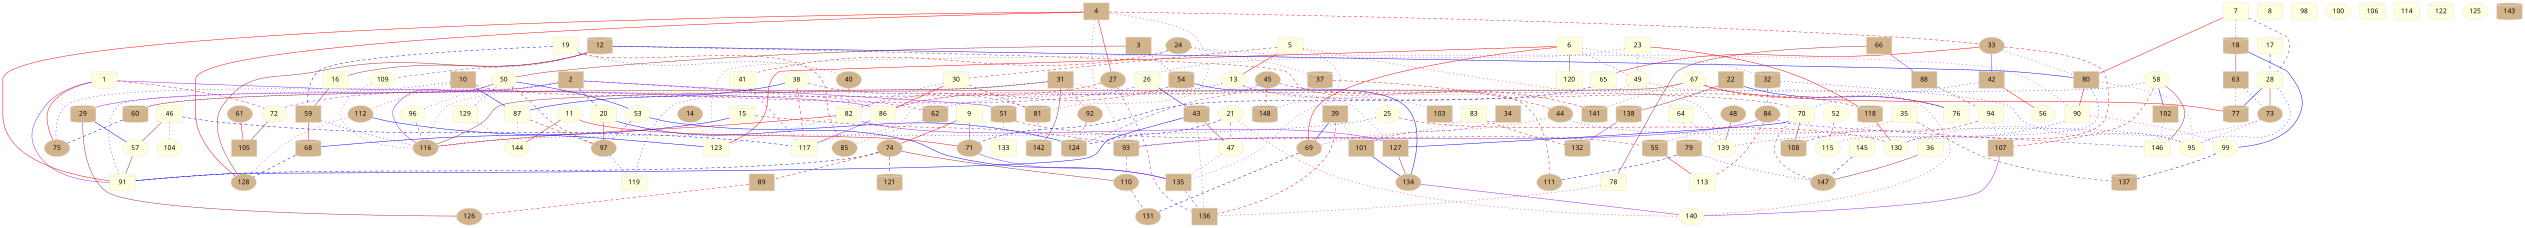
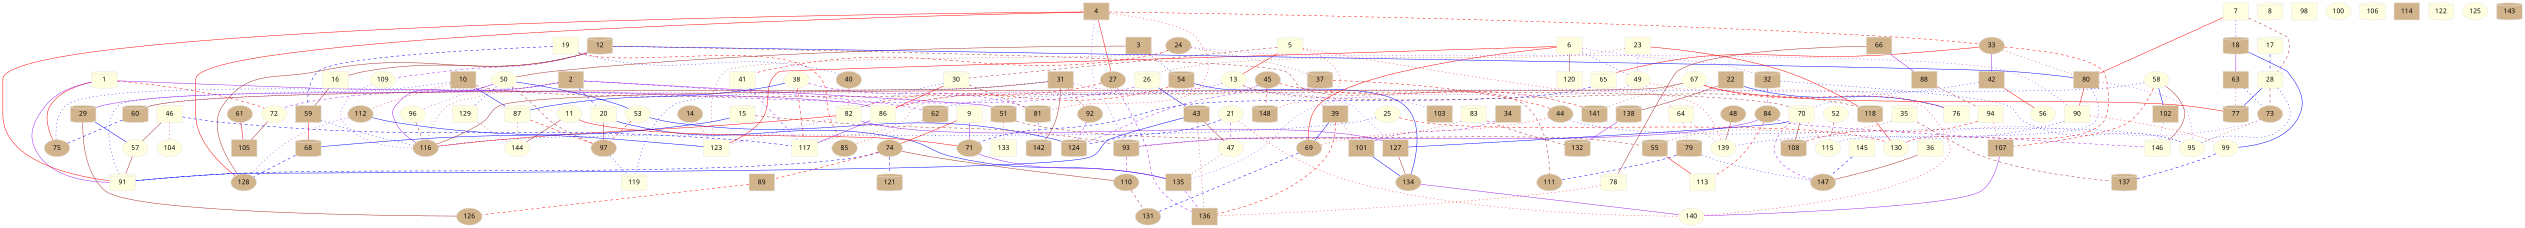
(2407, 11) -> (2407, 11)
(2270, 97) -> (2270, 97)
